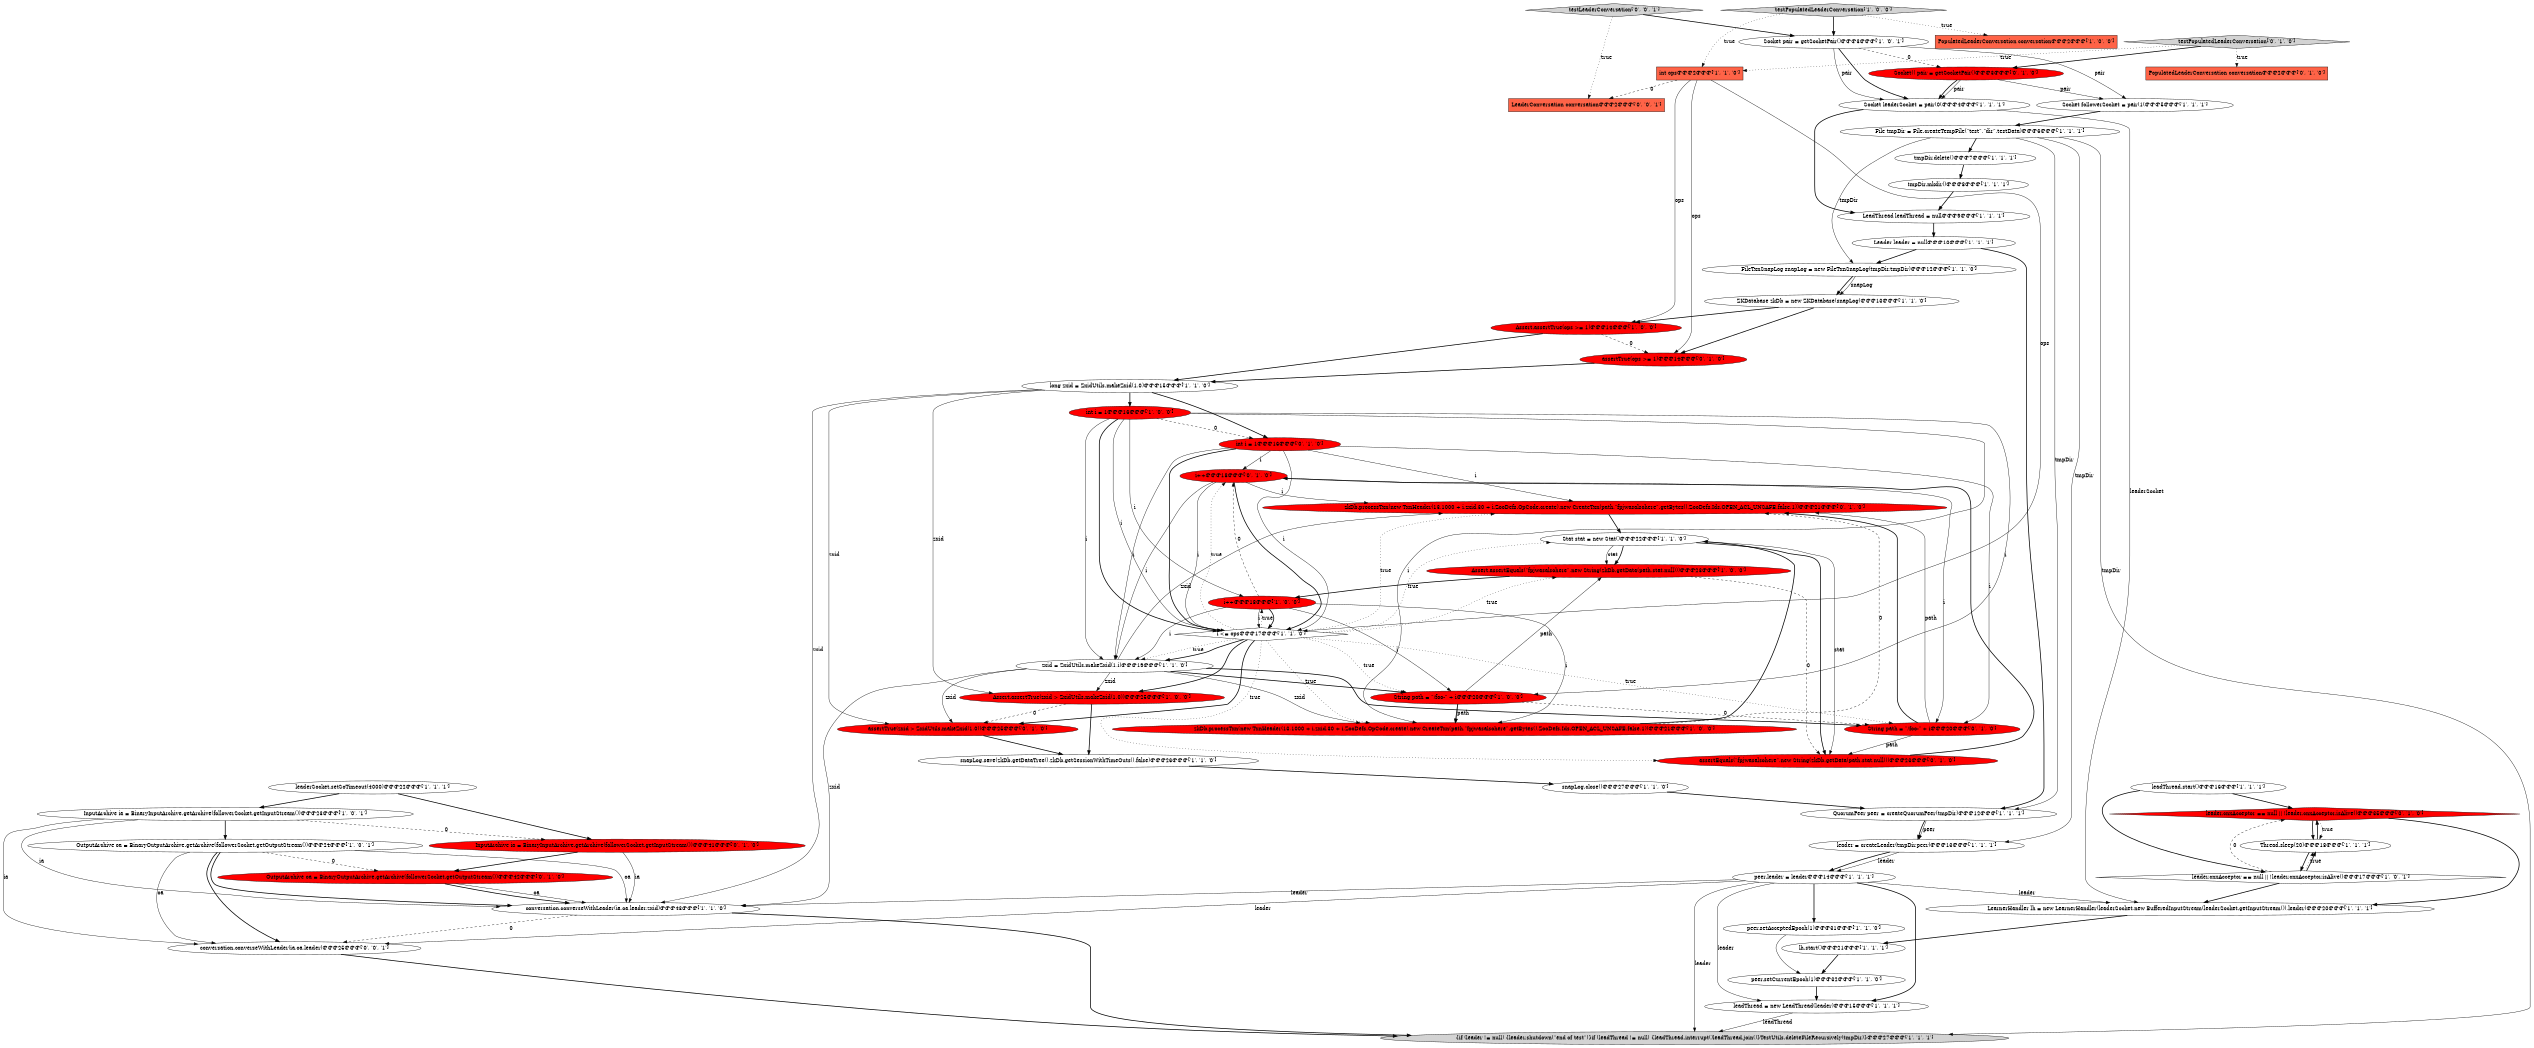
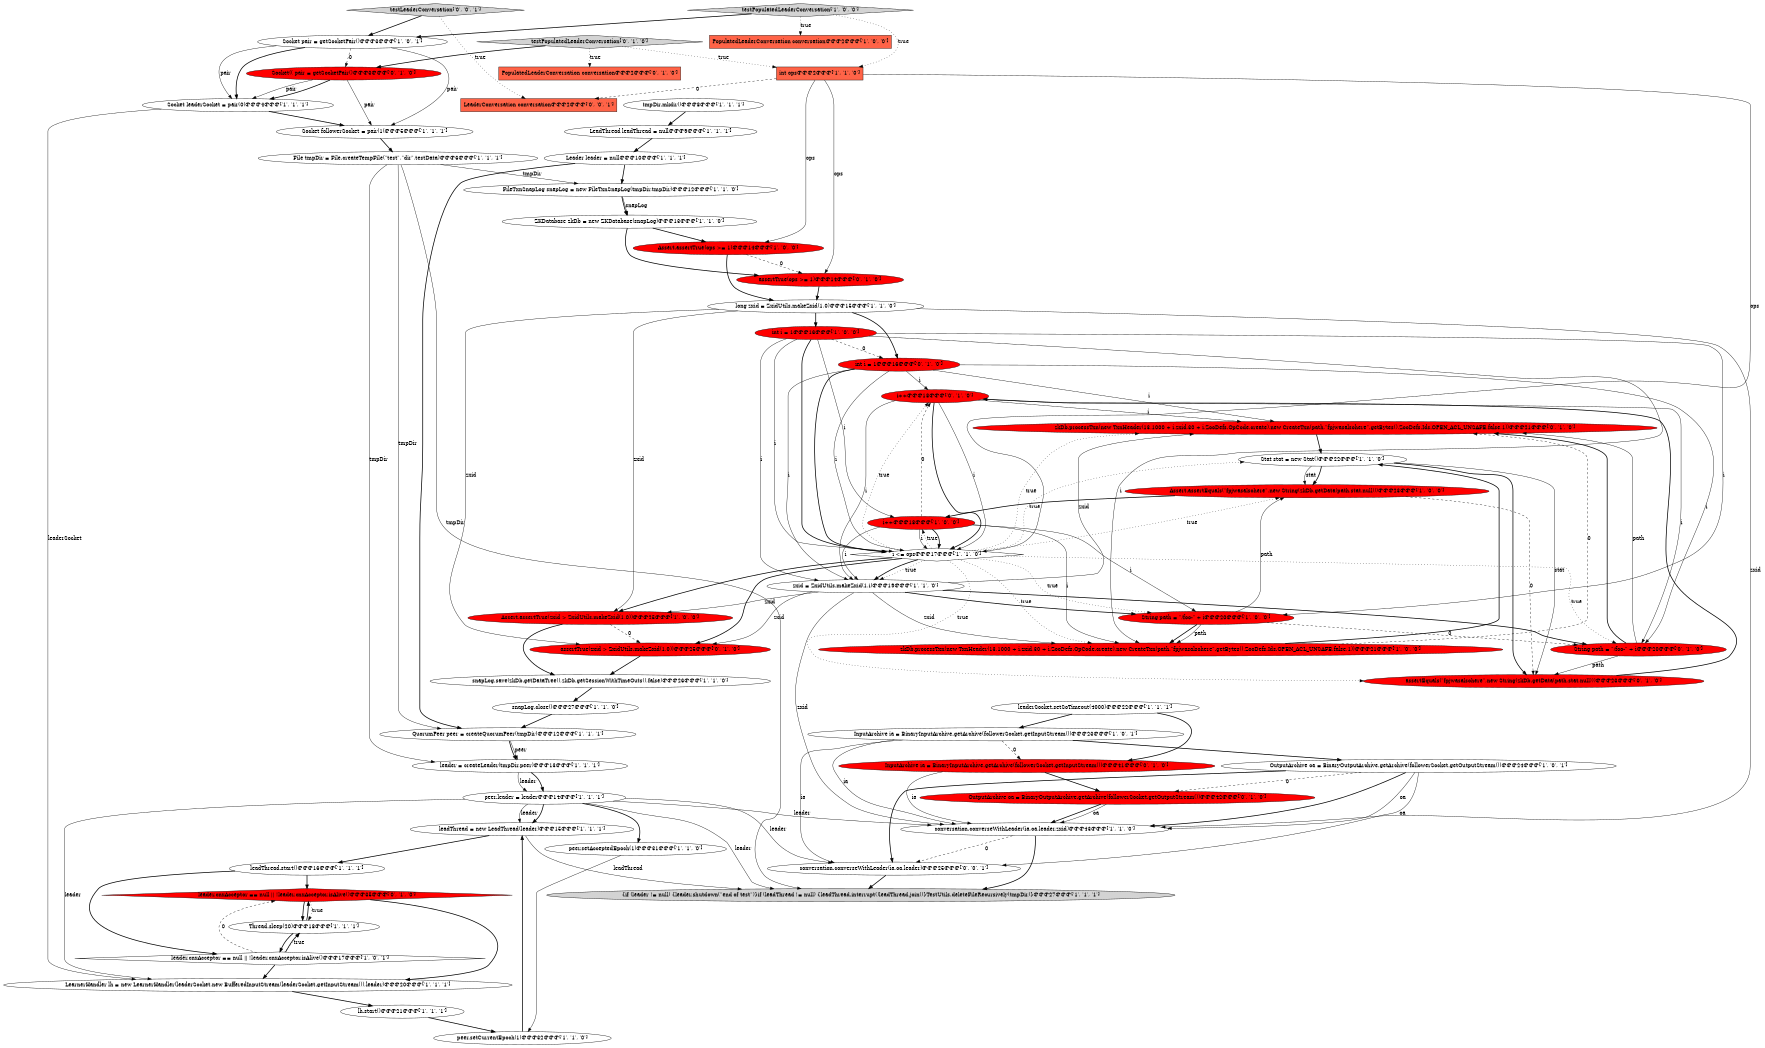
(1815, 156) -> (304, 118)
(1965, 158) -> none
none -> (416, 849)
